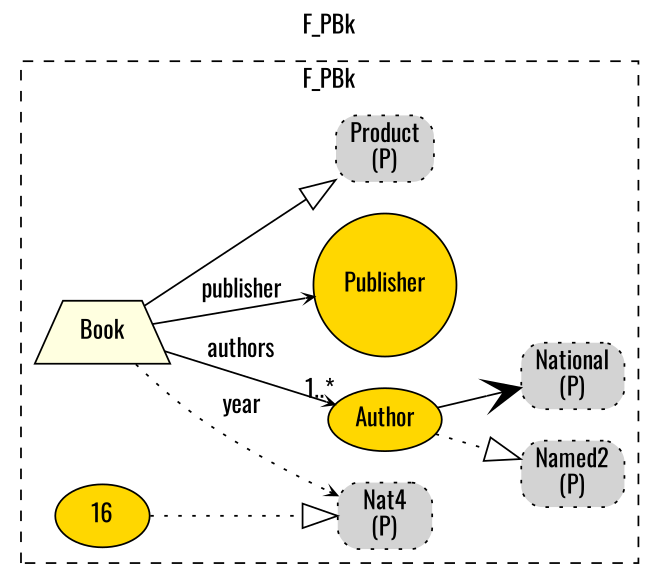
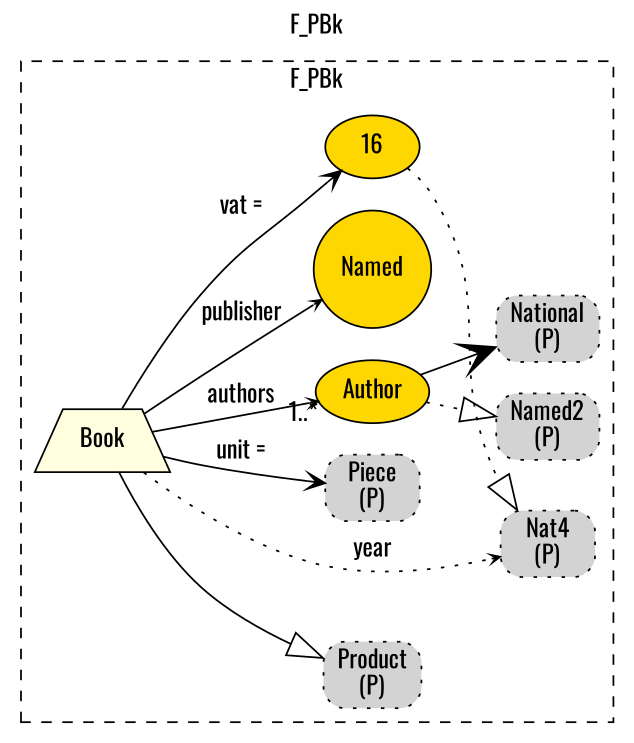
none -> (211, 283)
(385, 285) -> (372, 269)
none -> (372, 488)
